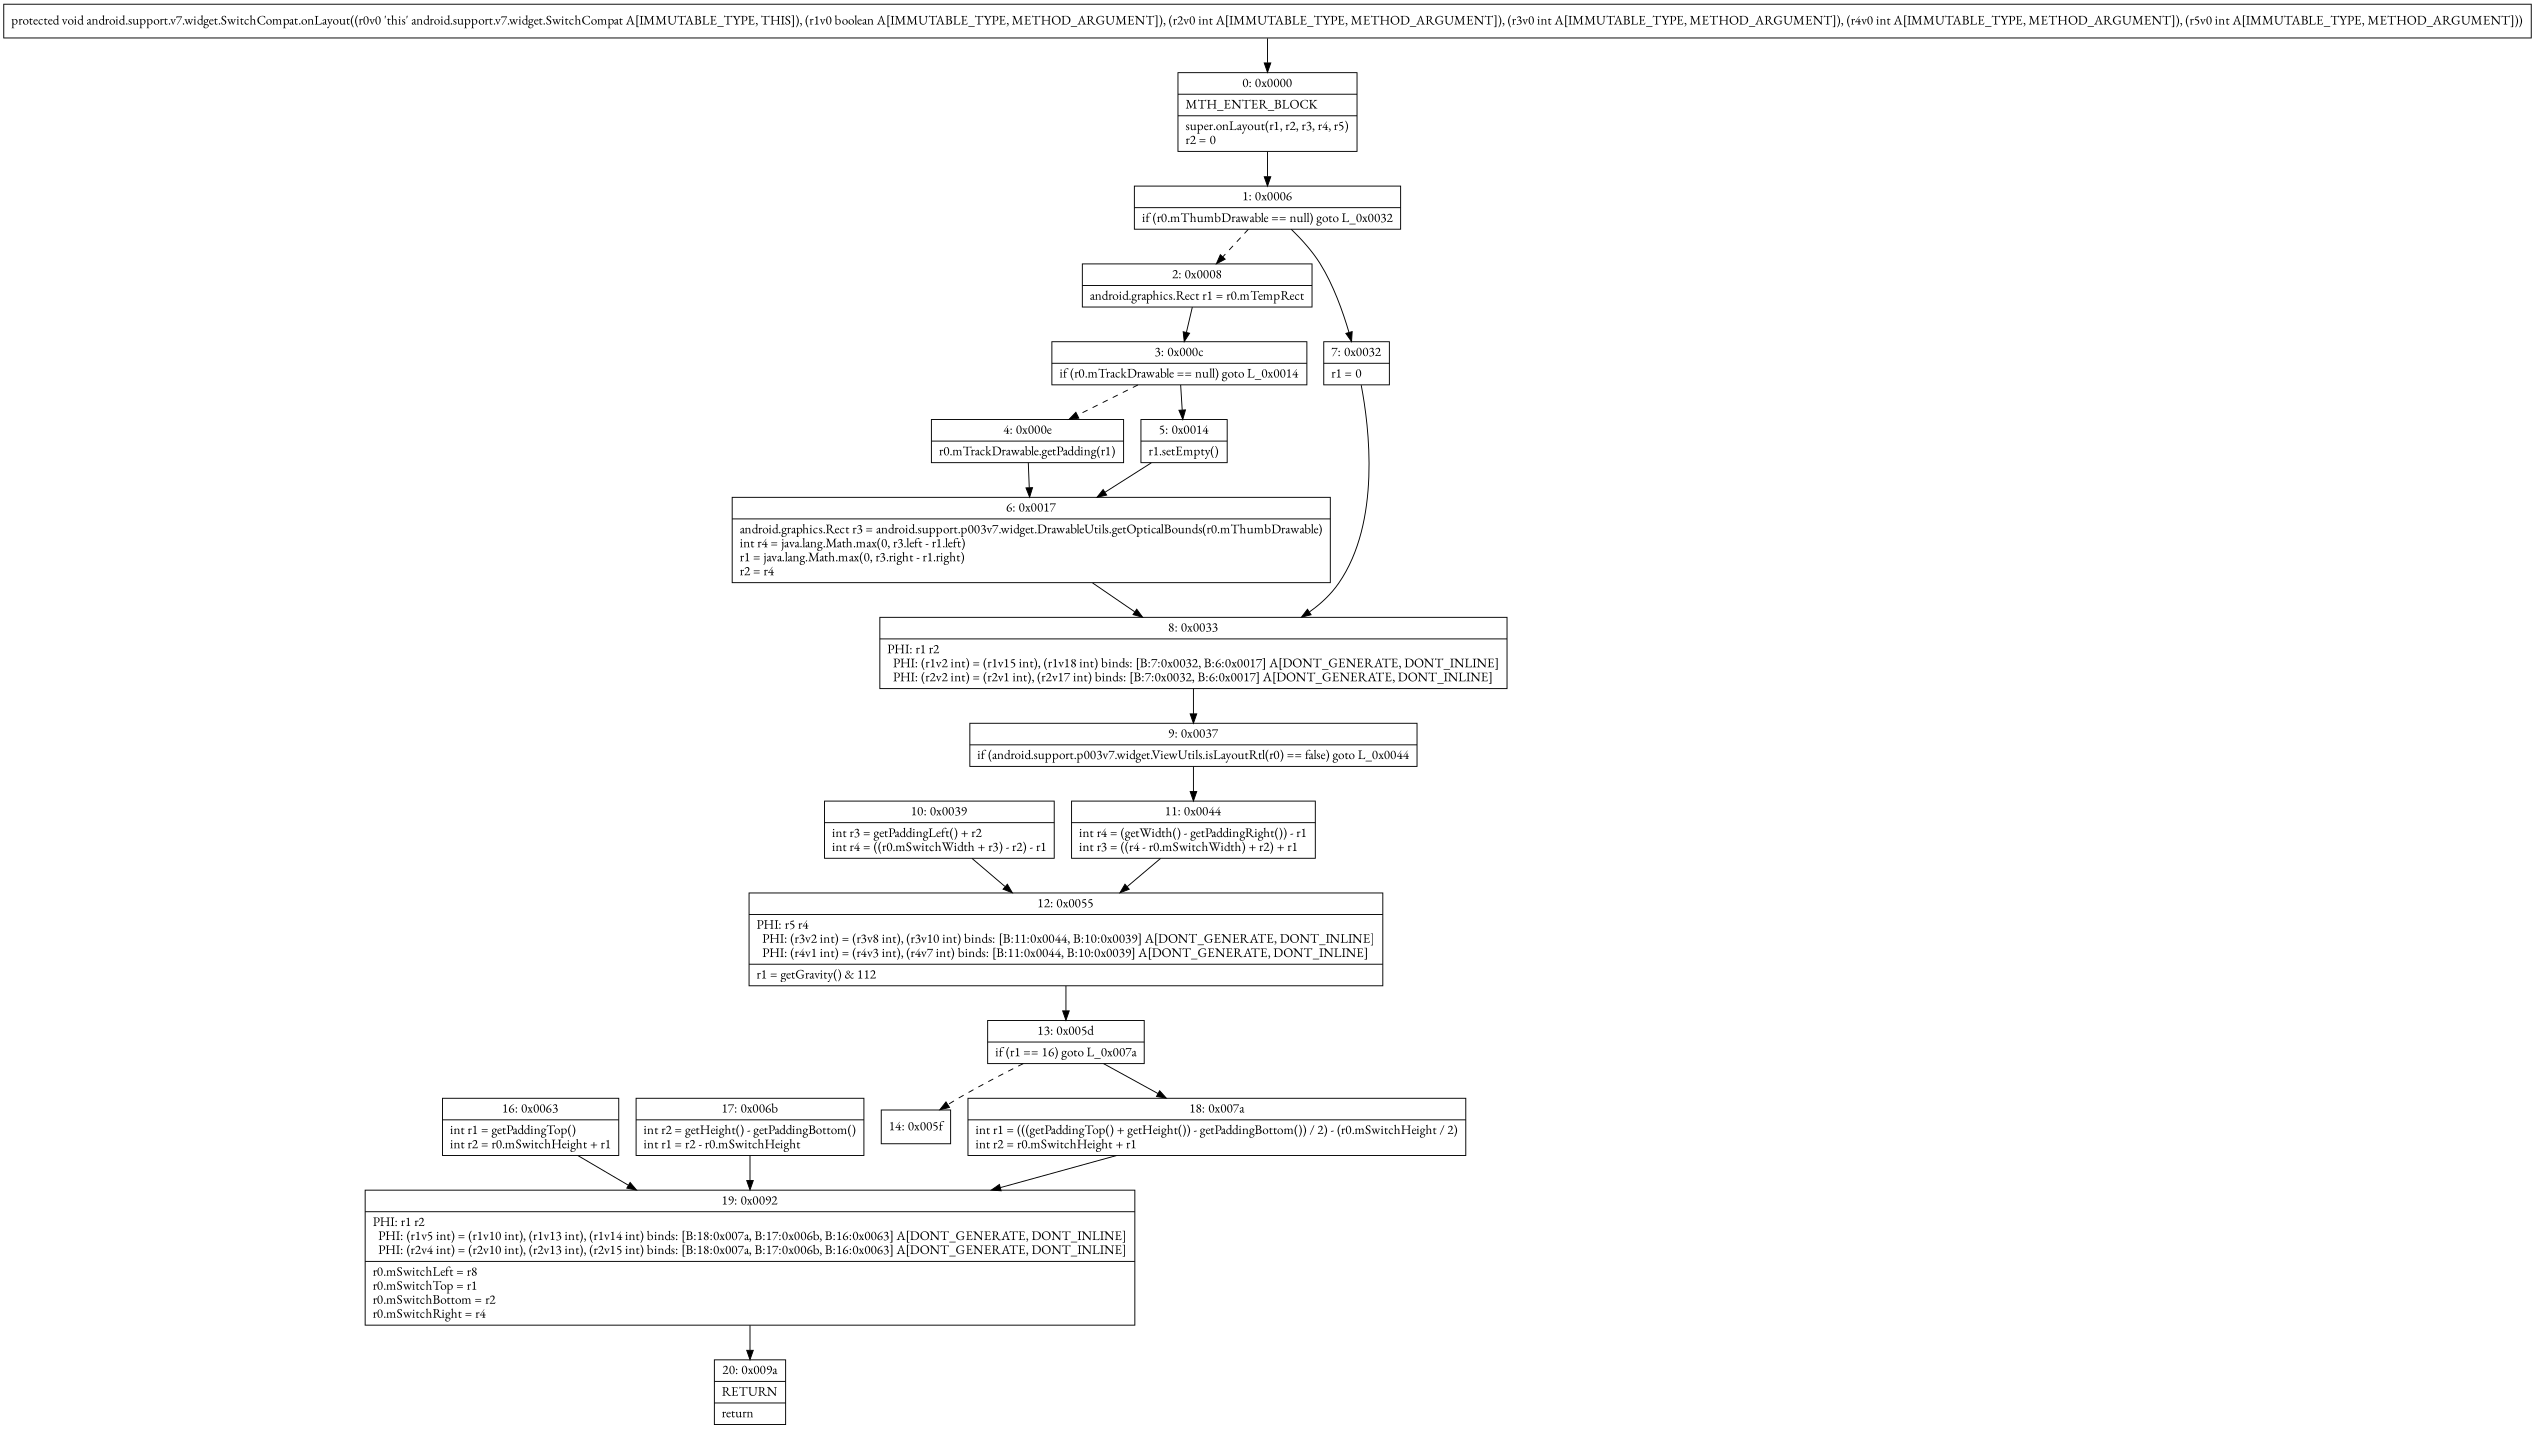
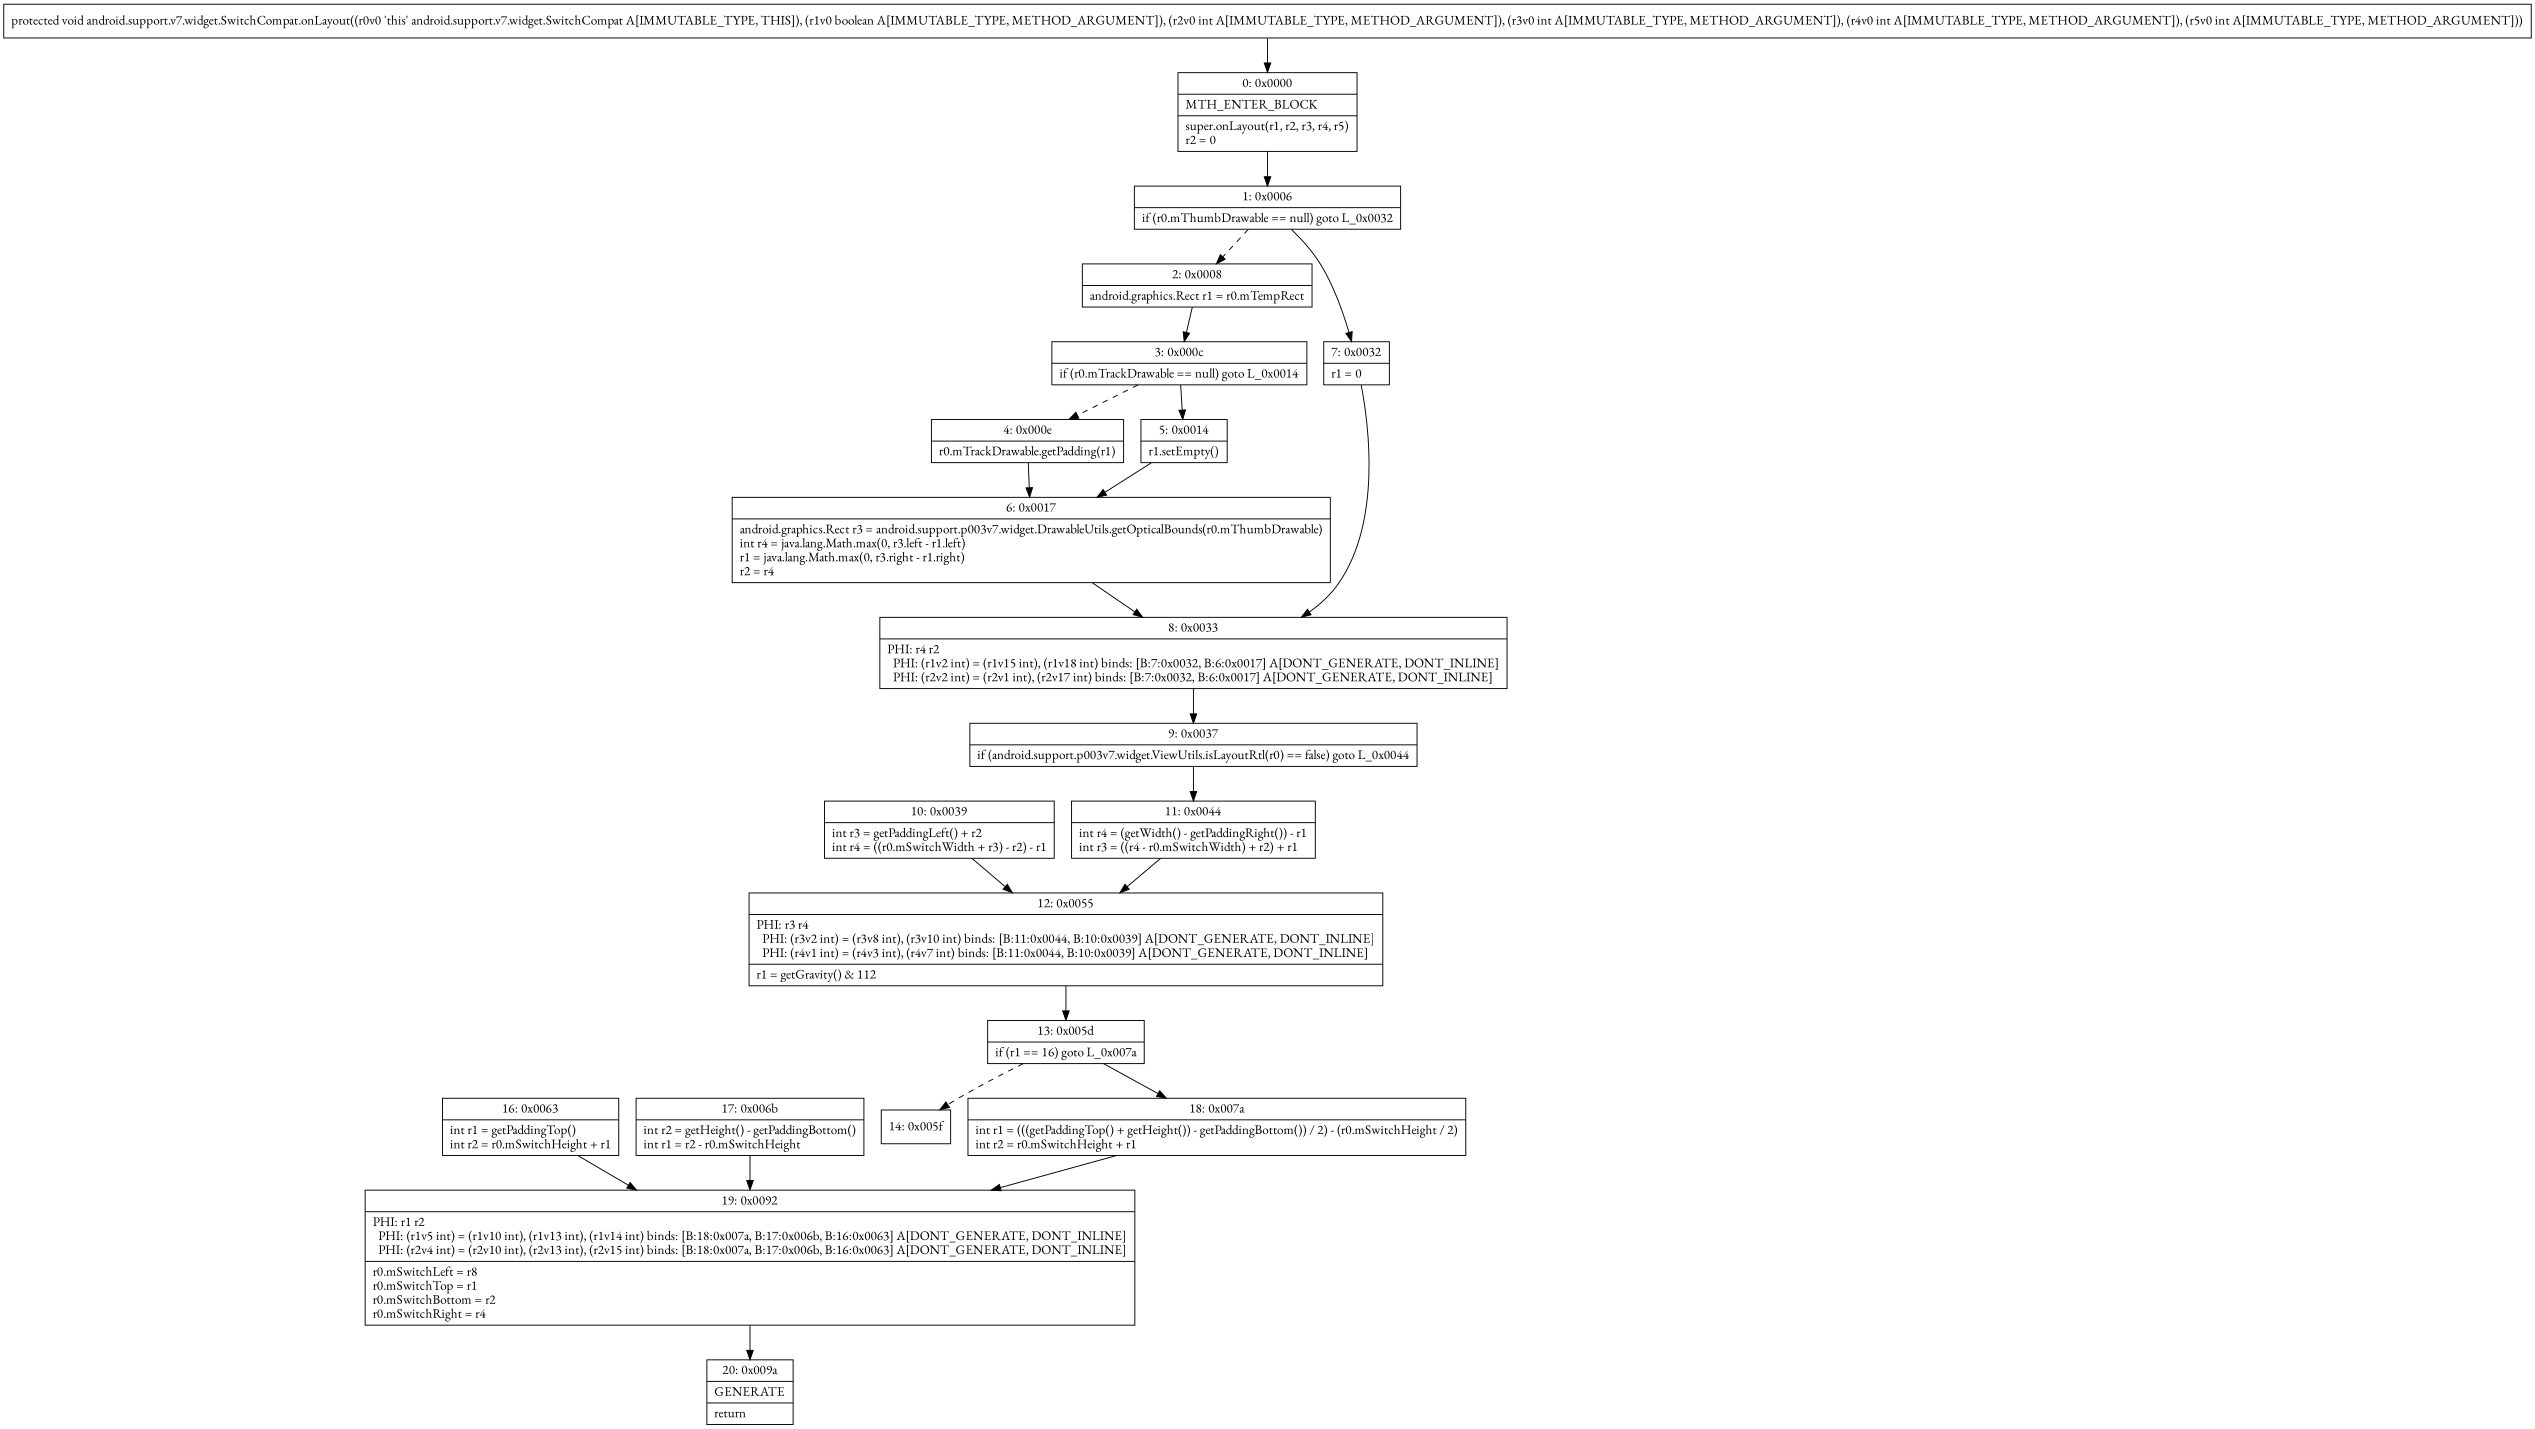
(915, 649) -> (915, 649)
(784, 925) -> (784, 925)
(750, 1392) -> (750, 1392)
